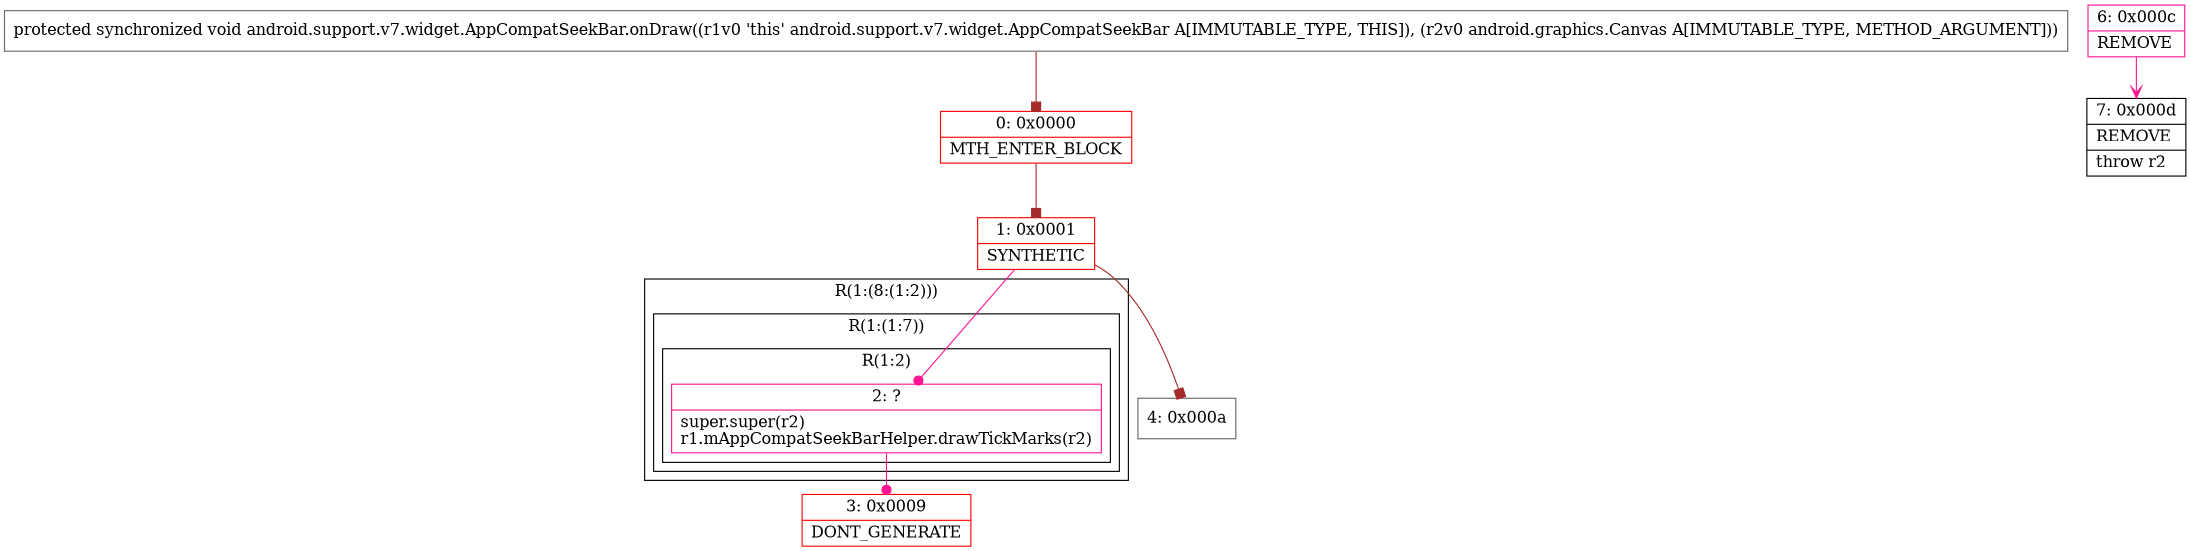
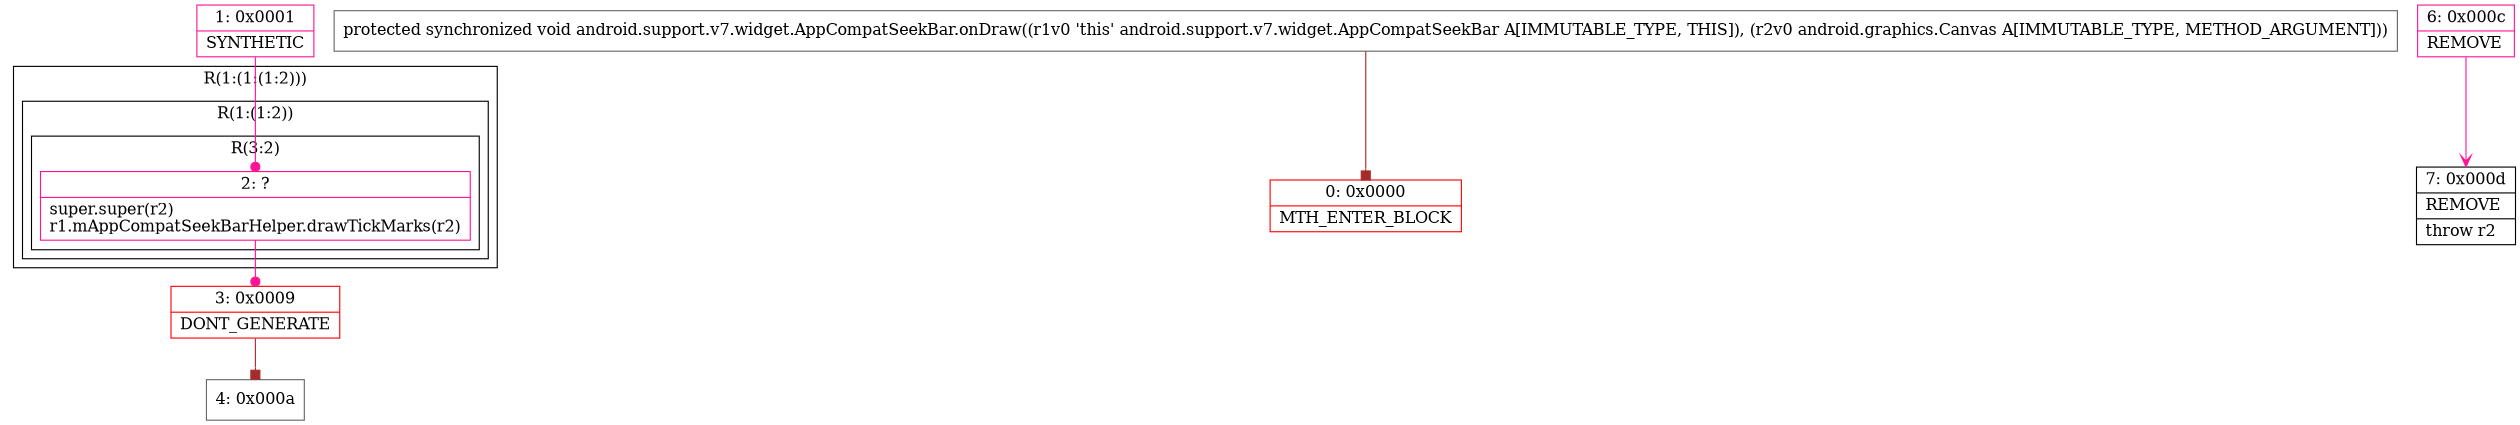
(1036, 185) -> none
(1036, 244) -> (255, 31)
(886, 292) -> (255, 79)
(1146, 319) -> (255, 353)
(886, 327) -> (255, 114)
(886, 362) -> (255, 149)
